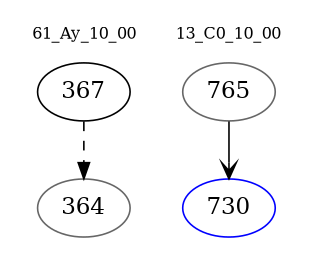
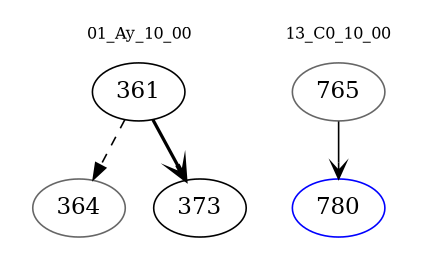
(85, 35) -> (139, 35)
(84, 92) -> (139, 92)
none -> (200, 208)
(229, 208) -> (339, 208)
